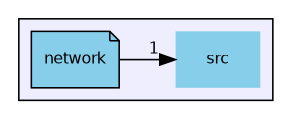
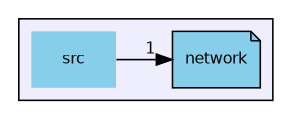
(140, 60) -> (136, 60)
